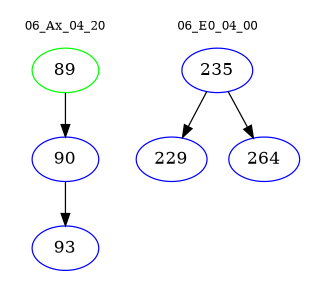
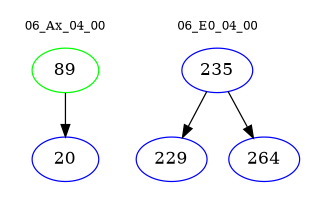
(65, 27) -> (65, 27)
(65, 159) -> (65, 159)
(65, 248) -> none
